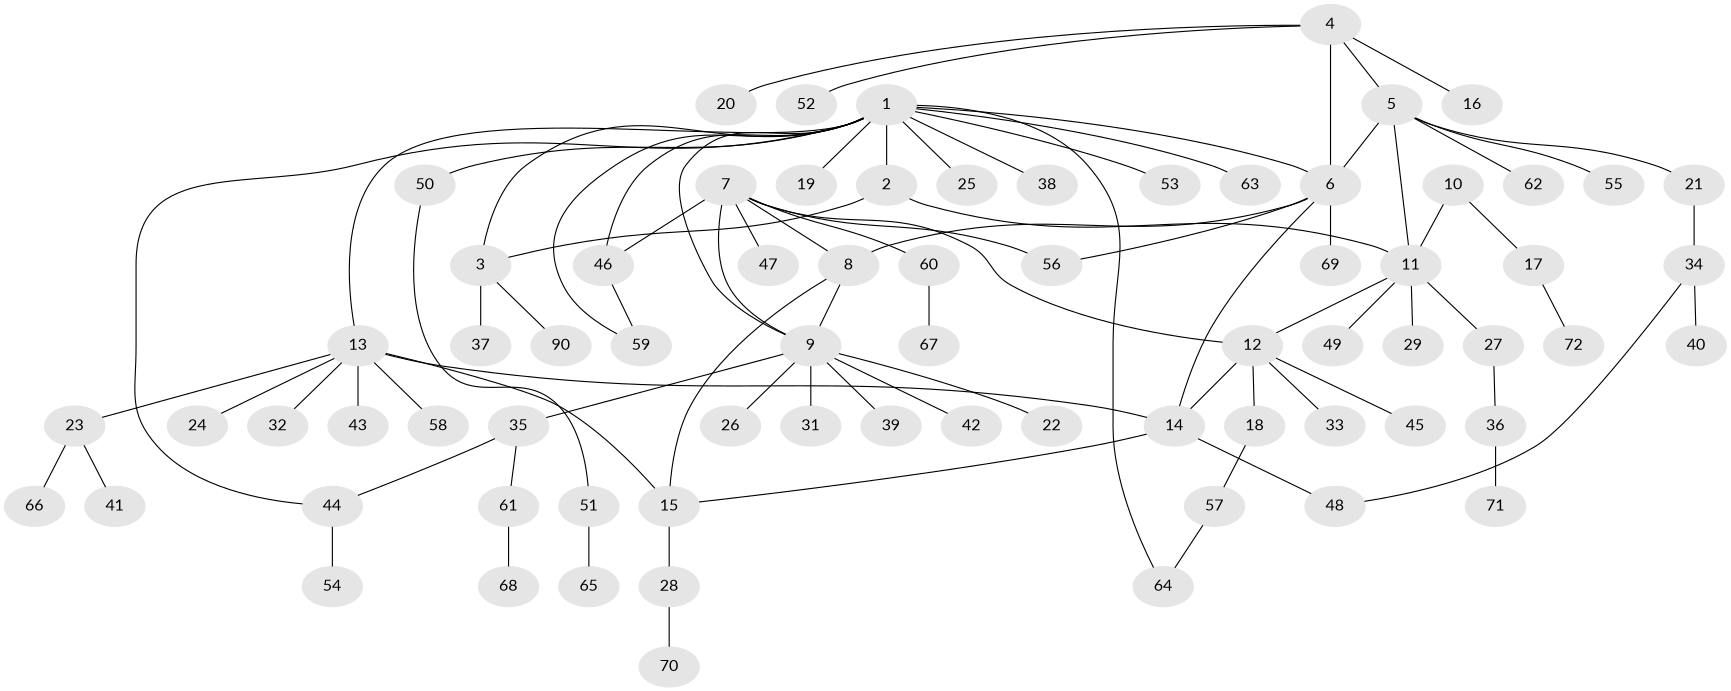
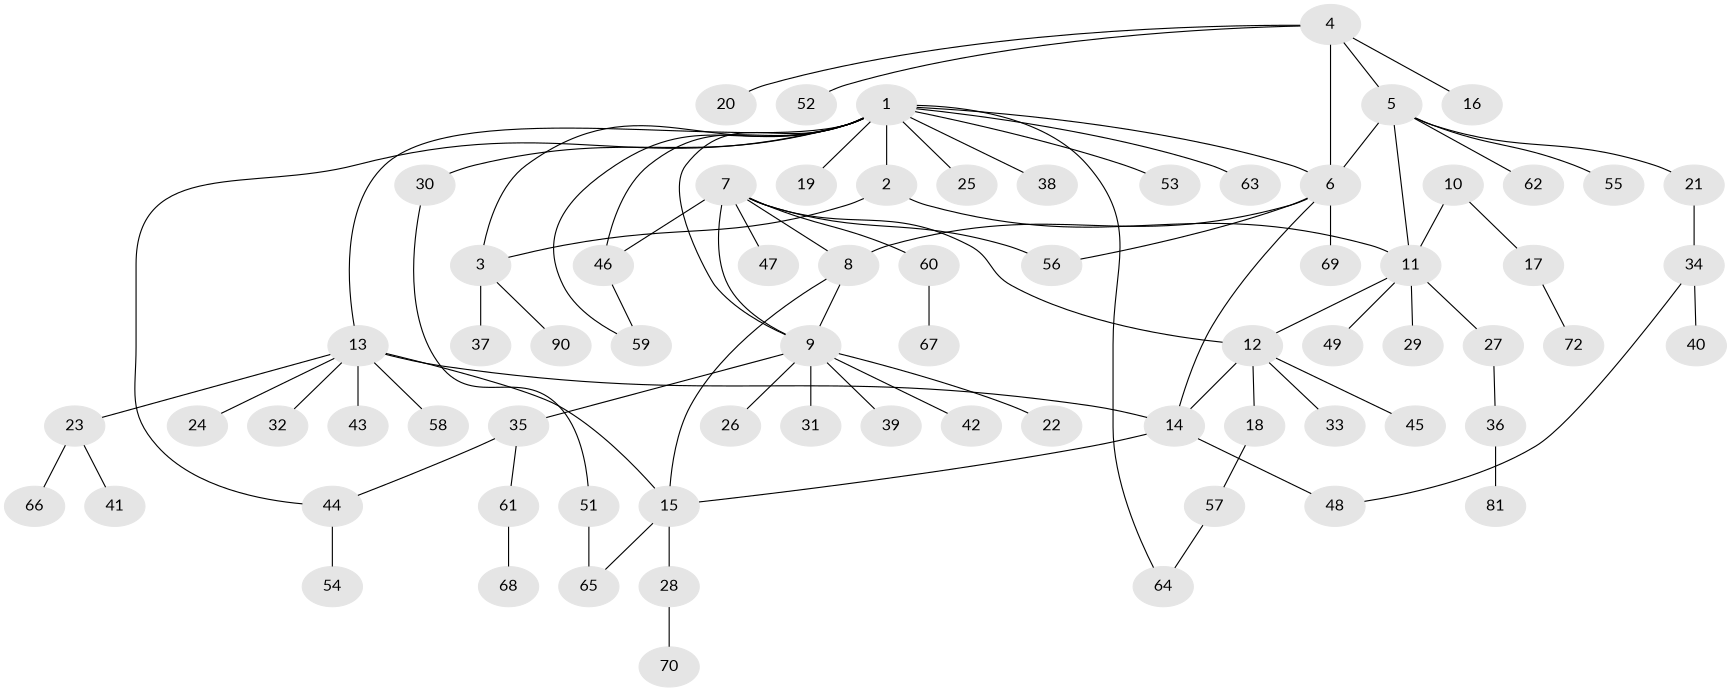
(425, 185) -> (425, 185)
(1496, 506) -> (1496, 506)
none -> (629, 546)
